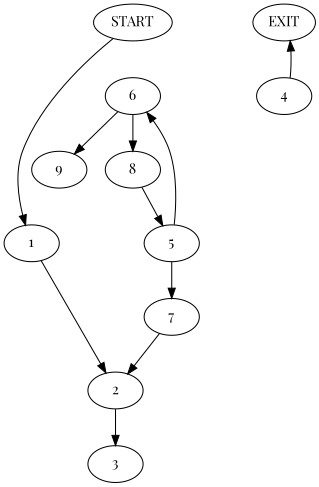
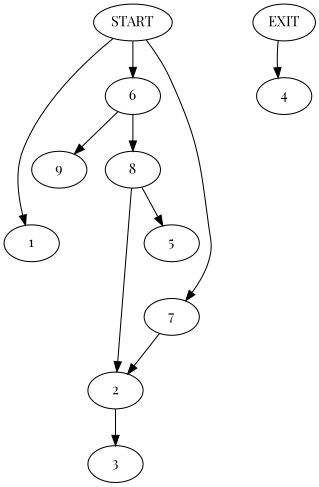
(291, 65) -> (277, 54)
(174, 170) -> (133, 54)
(172, 275) -> (199, 163)
(71, 312) -> (125, 275)
